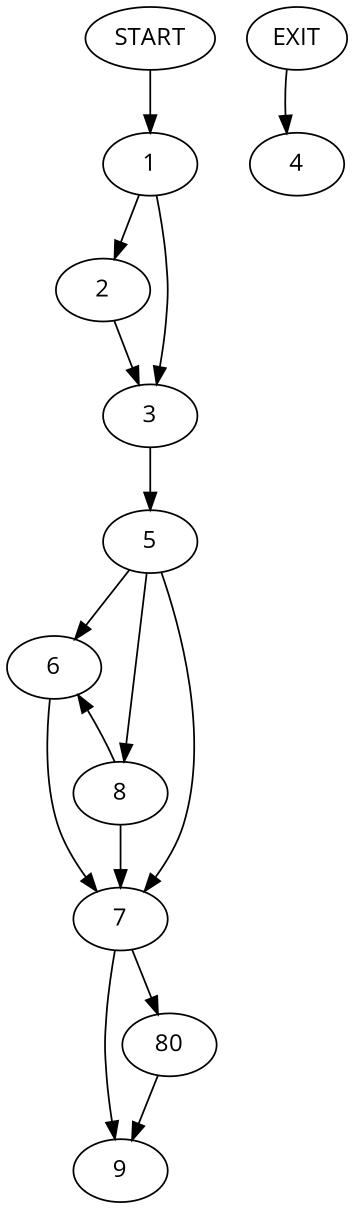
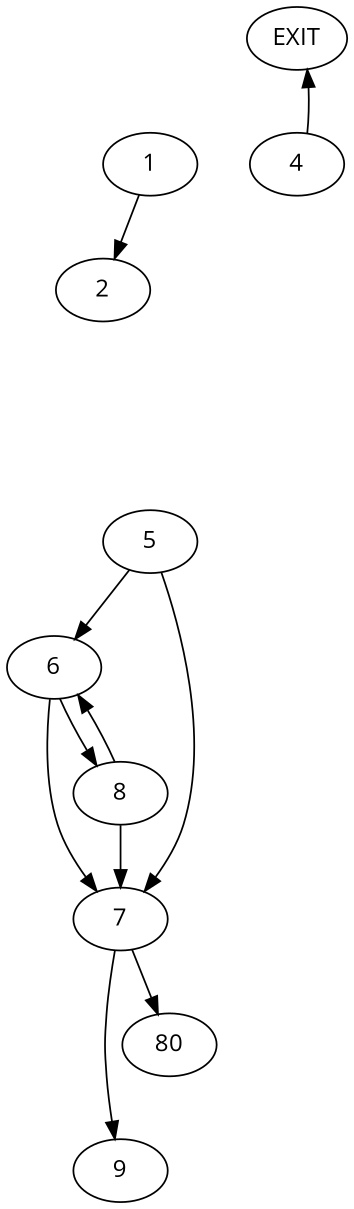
(150, 38) -> none
(285, 93) -> (309, 110)
(150, 416) -> none
(136, 658) -> (73, 725)
(148, 1100) -> none
